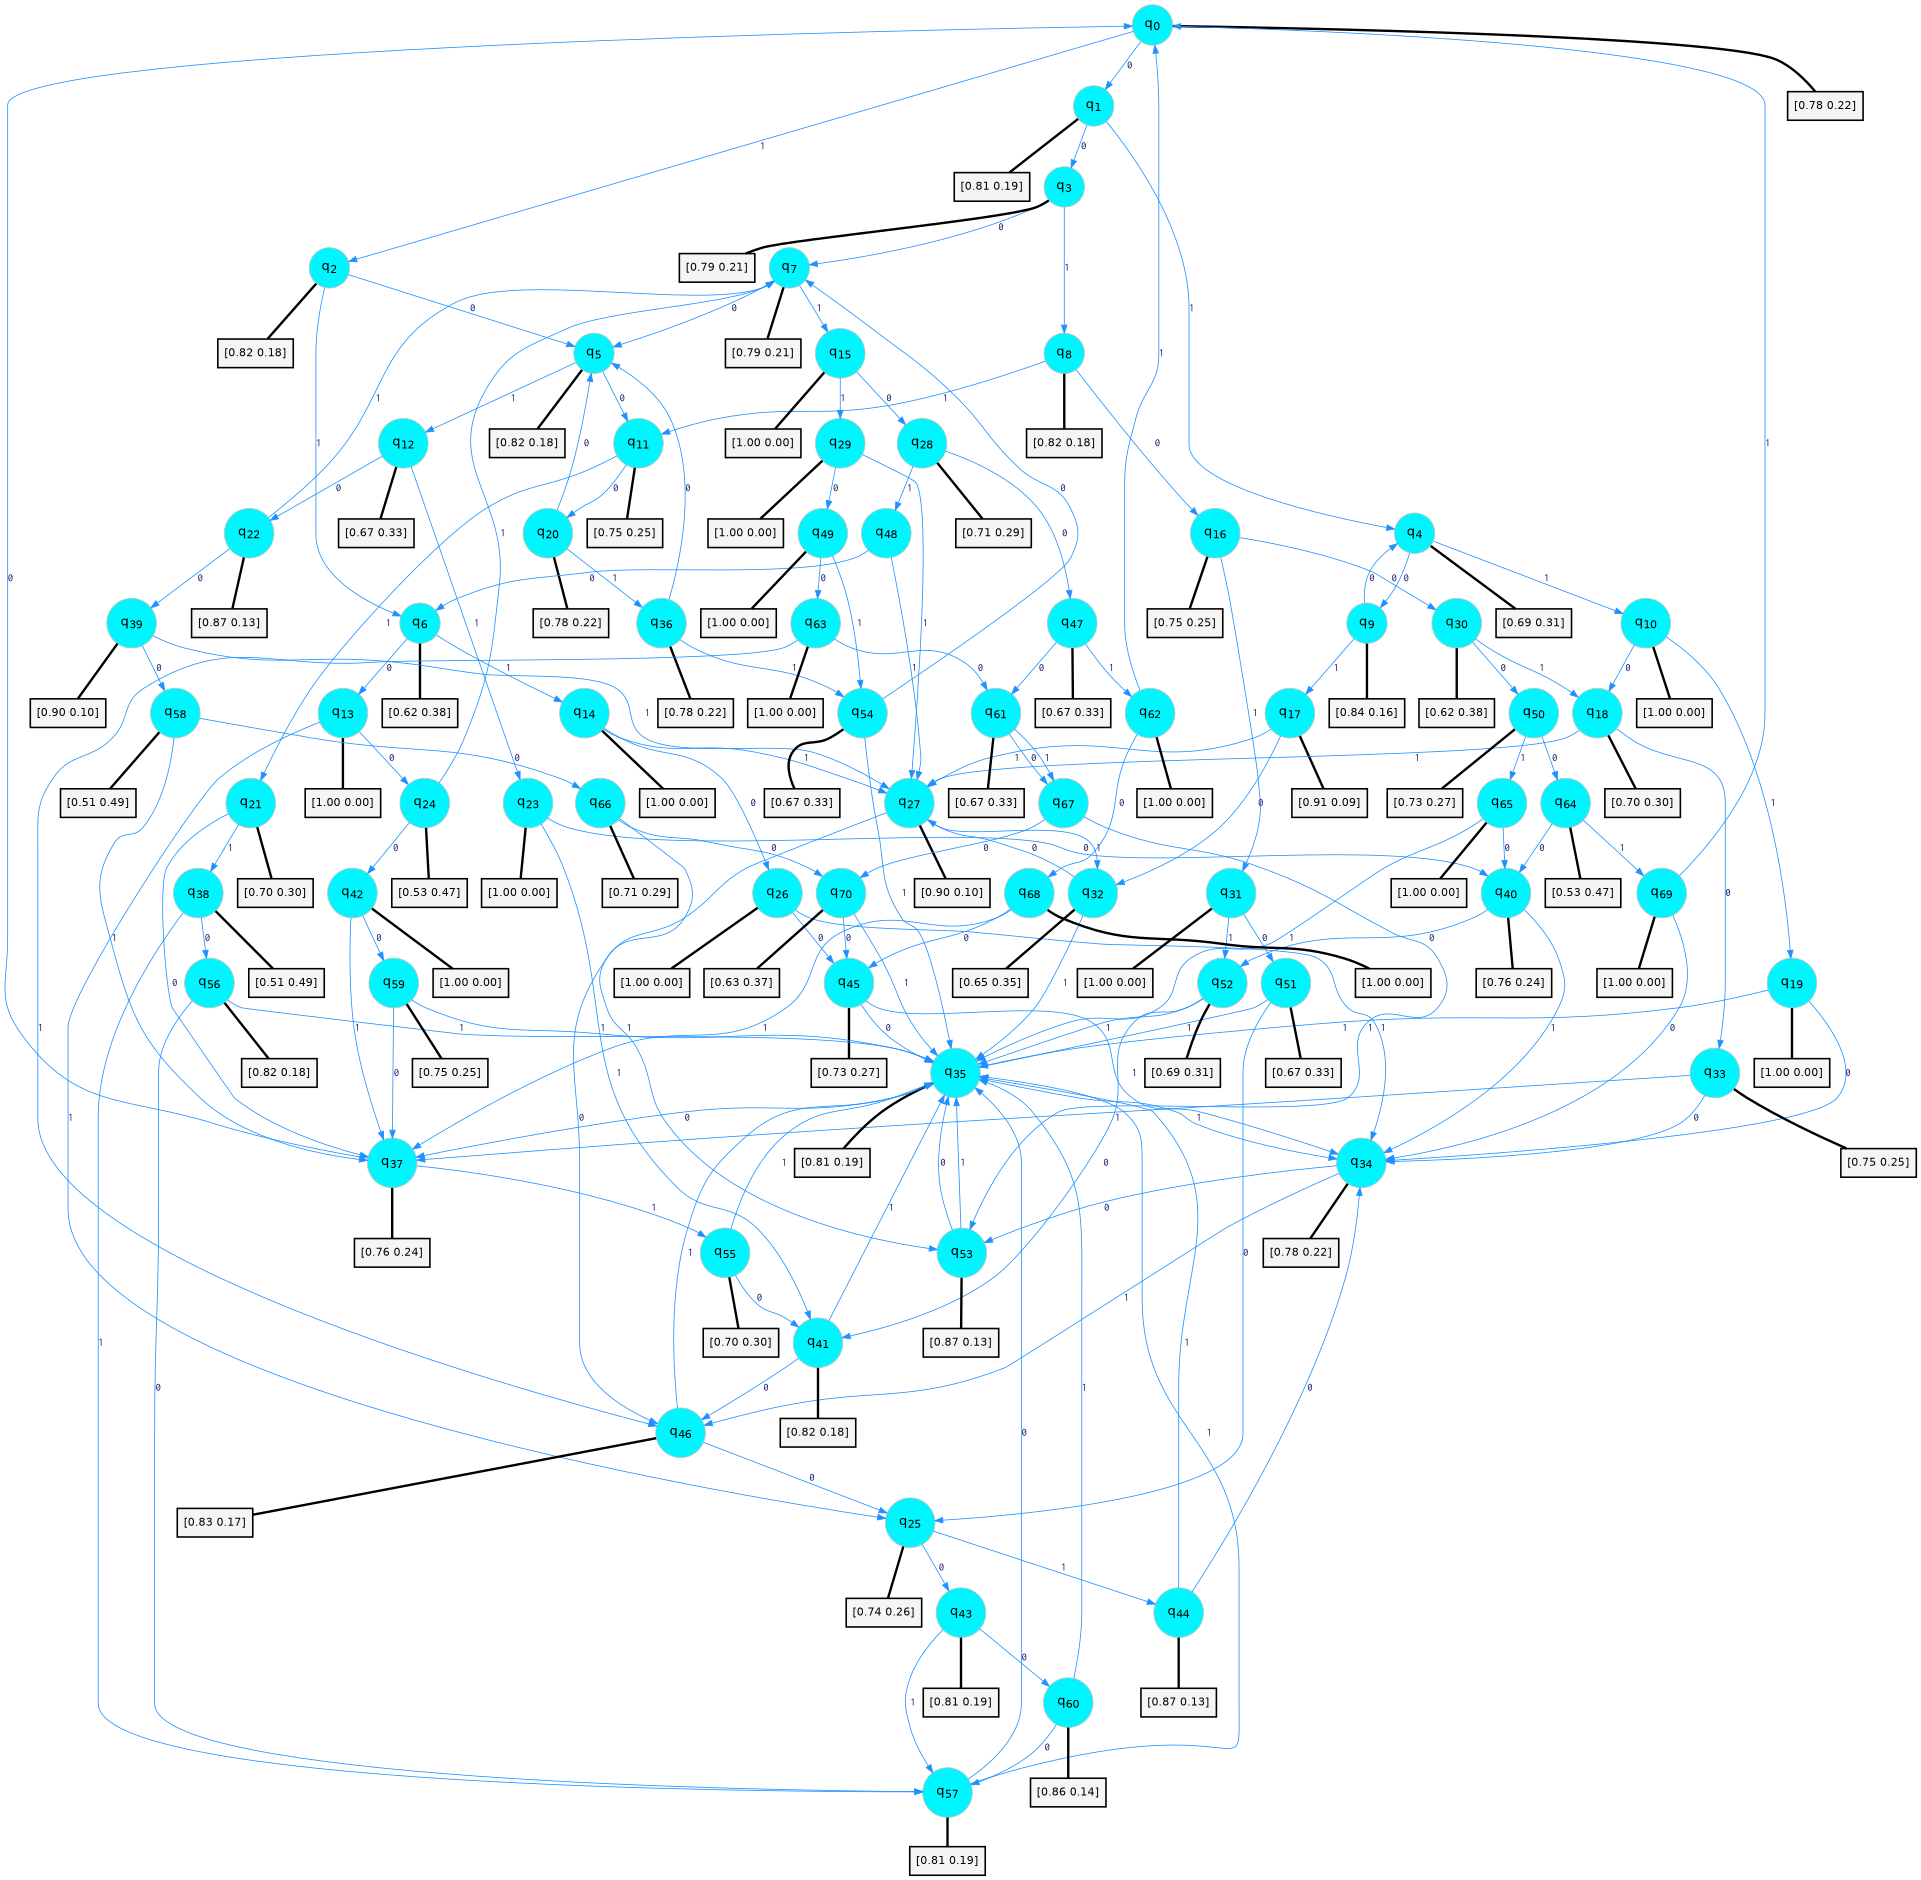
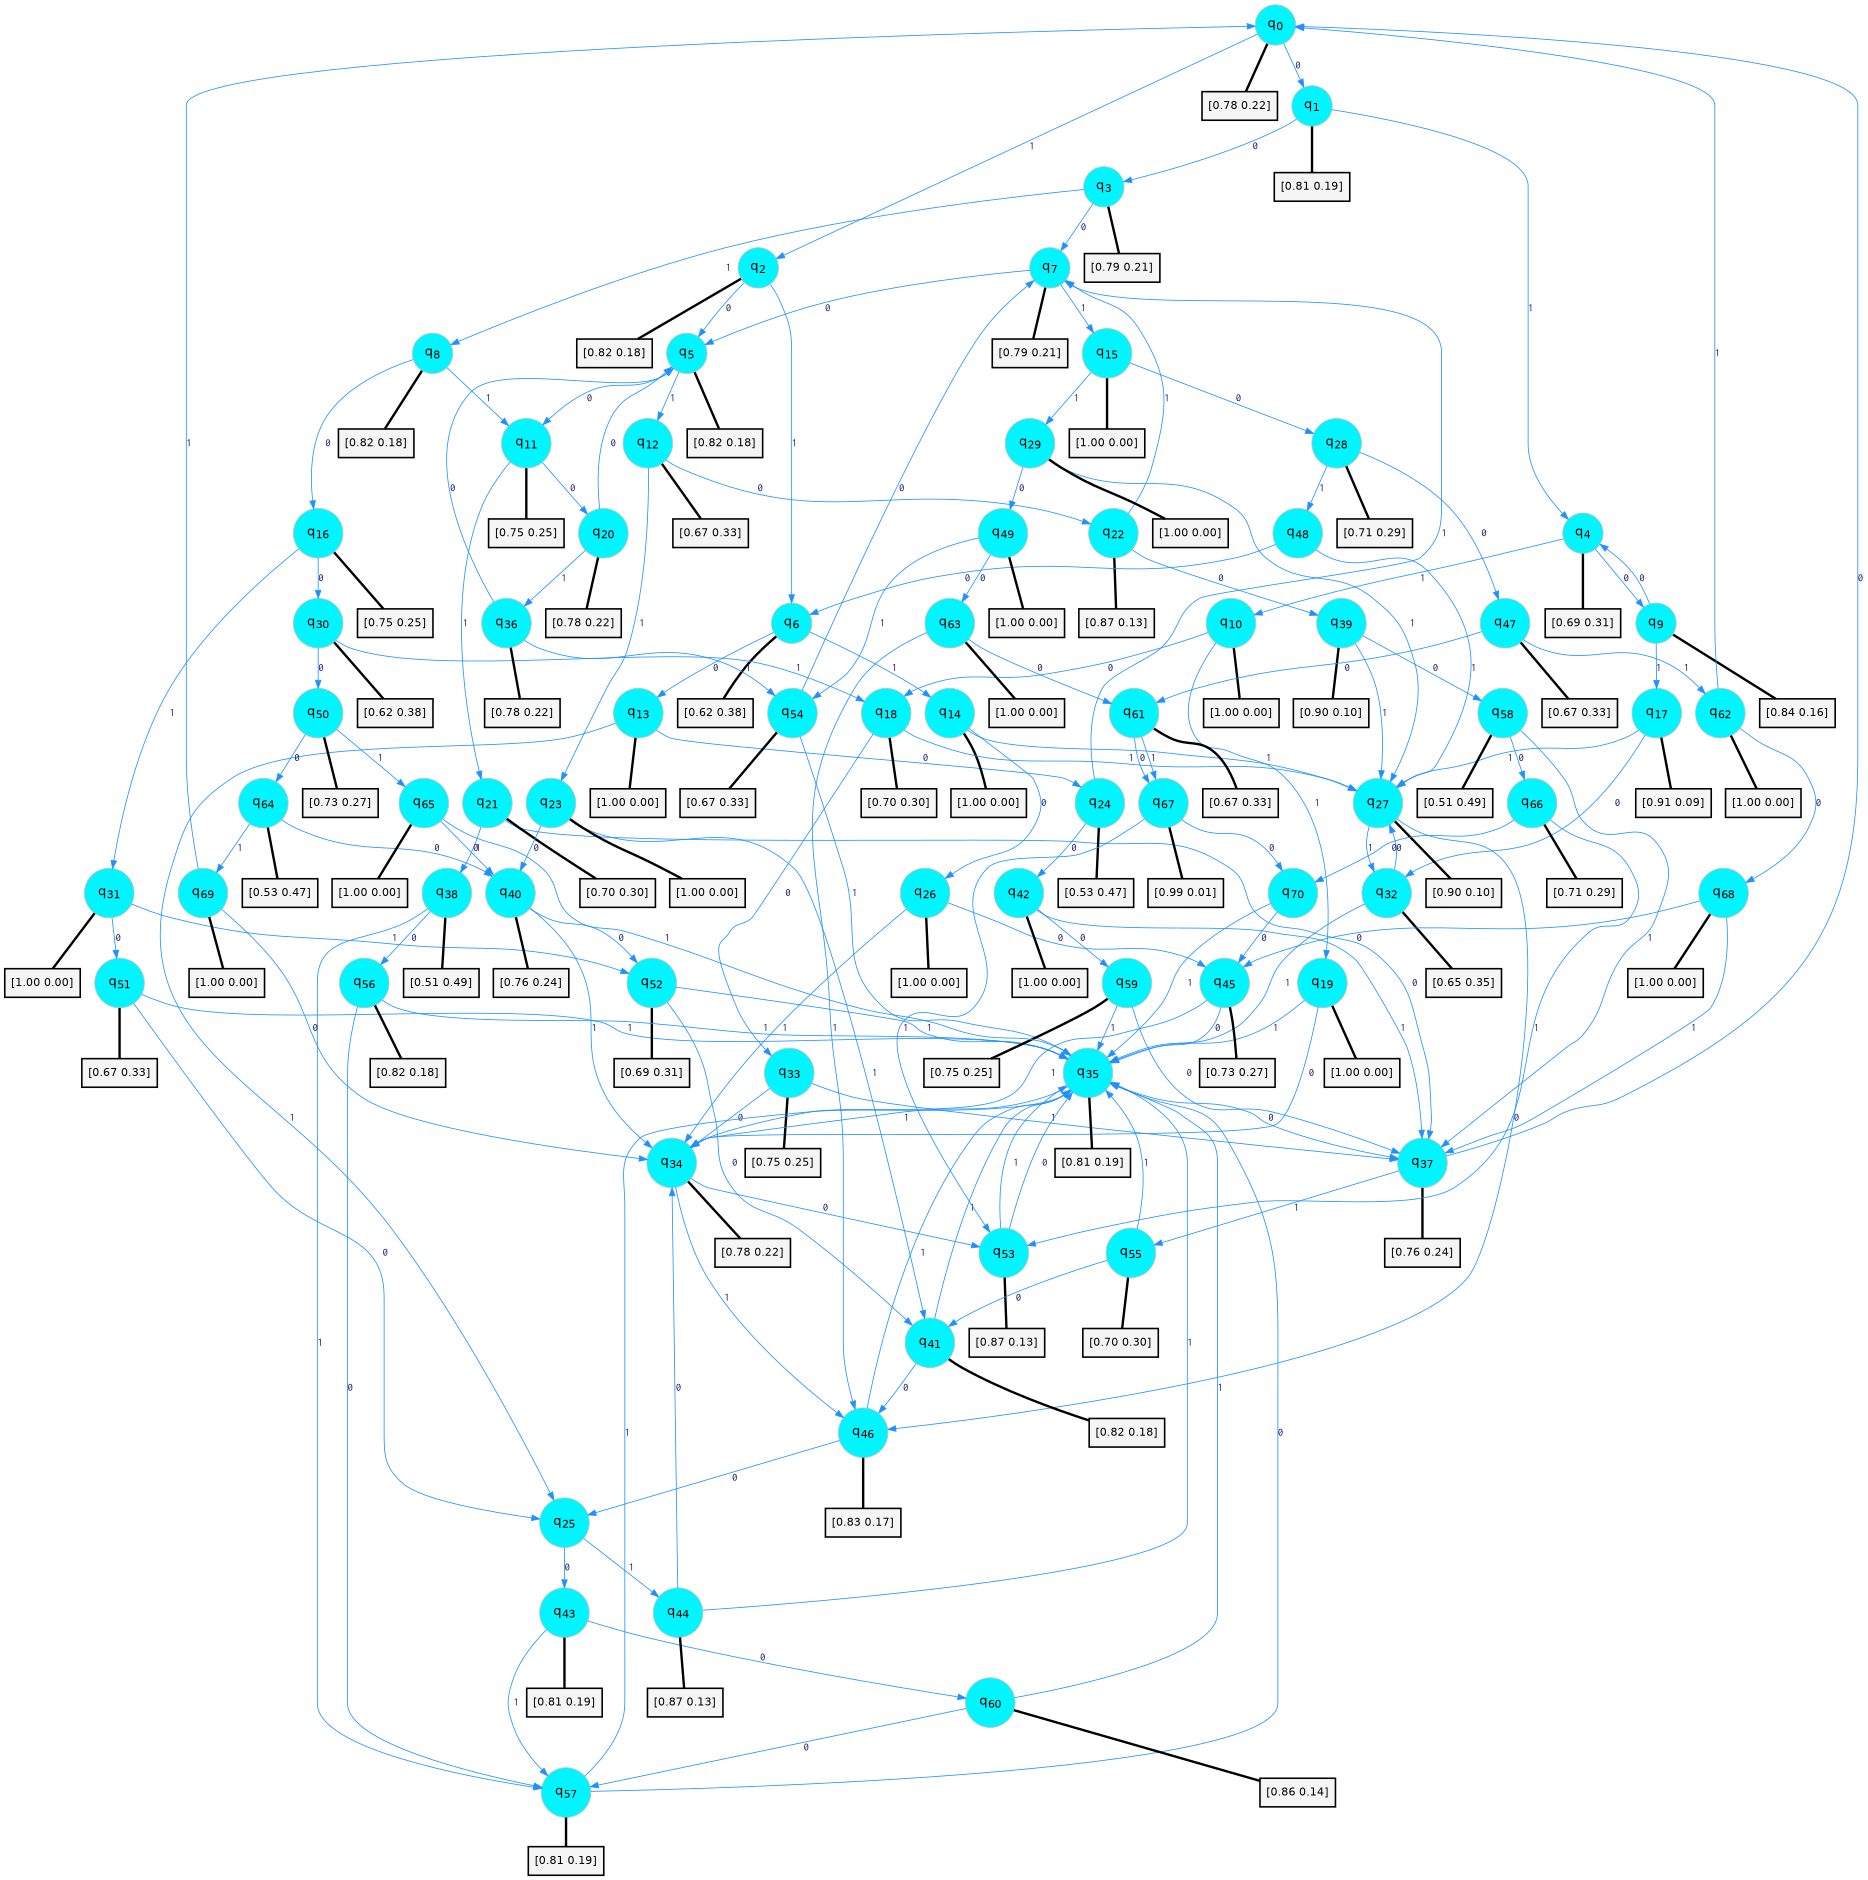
none -> (1186, 893)
(742, 983) -> none
(884, 1613) -> none
